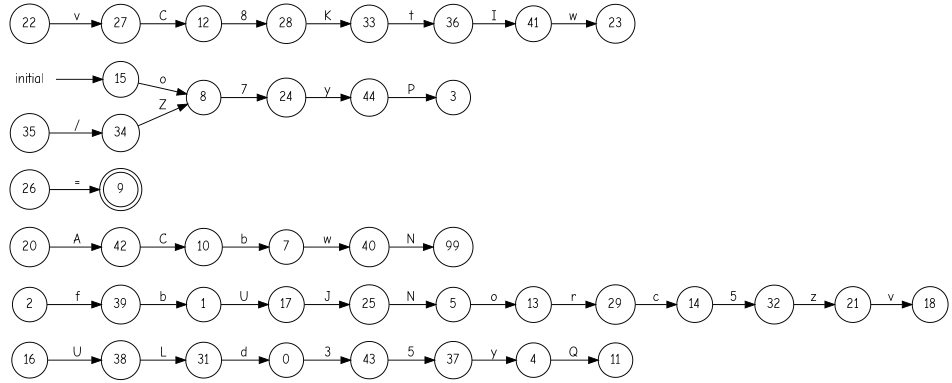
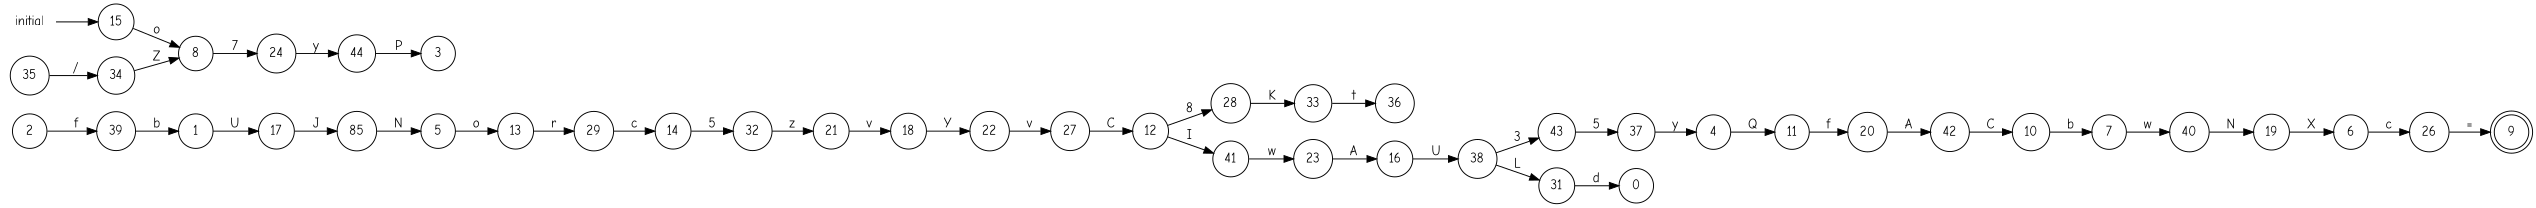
(489, 24) -> (1186, 143)
none -> (943, 131)
none -> (1824, 132)
none -> (2351, 132)
none -> (1350, 159)
(453, 247) -> (2272, 132)
(369, 305) -> (357, 131)
(322, 360) -> (1513, 147)
